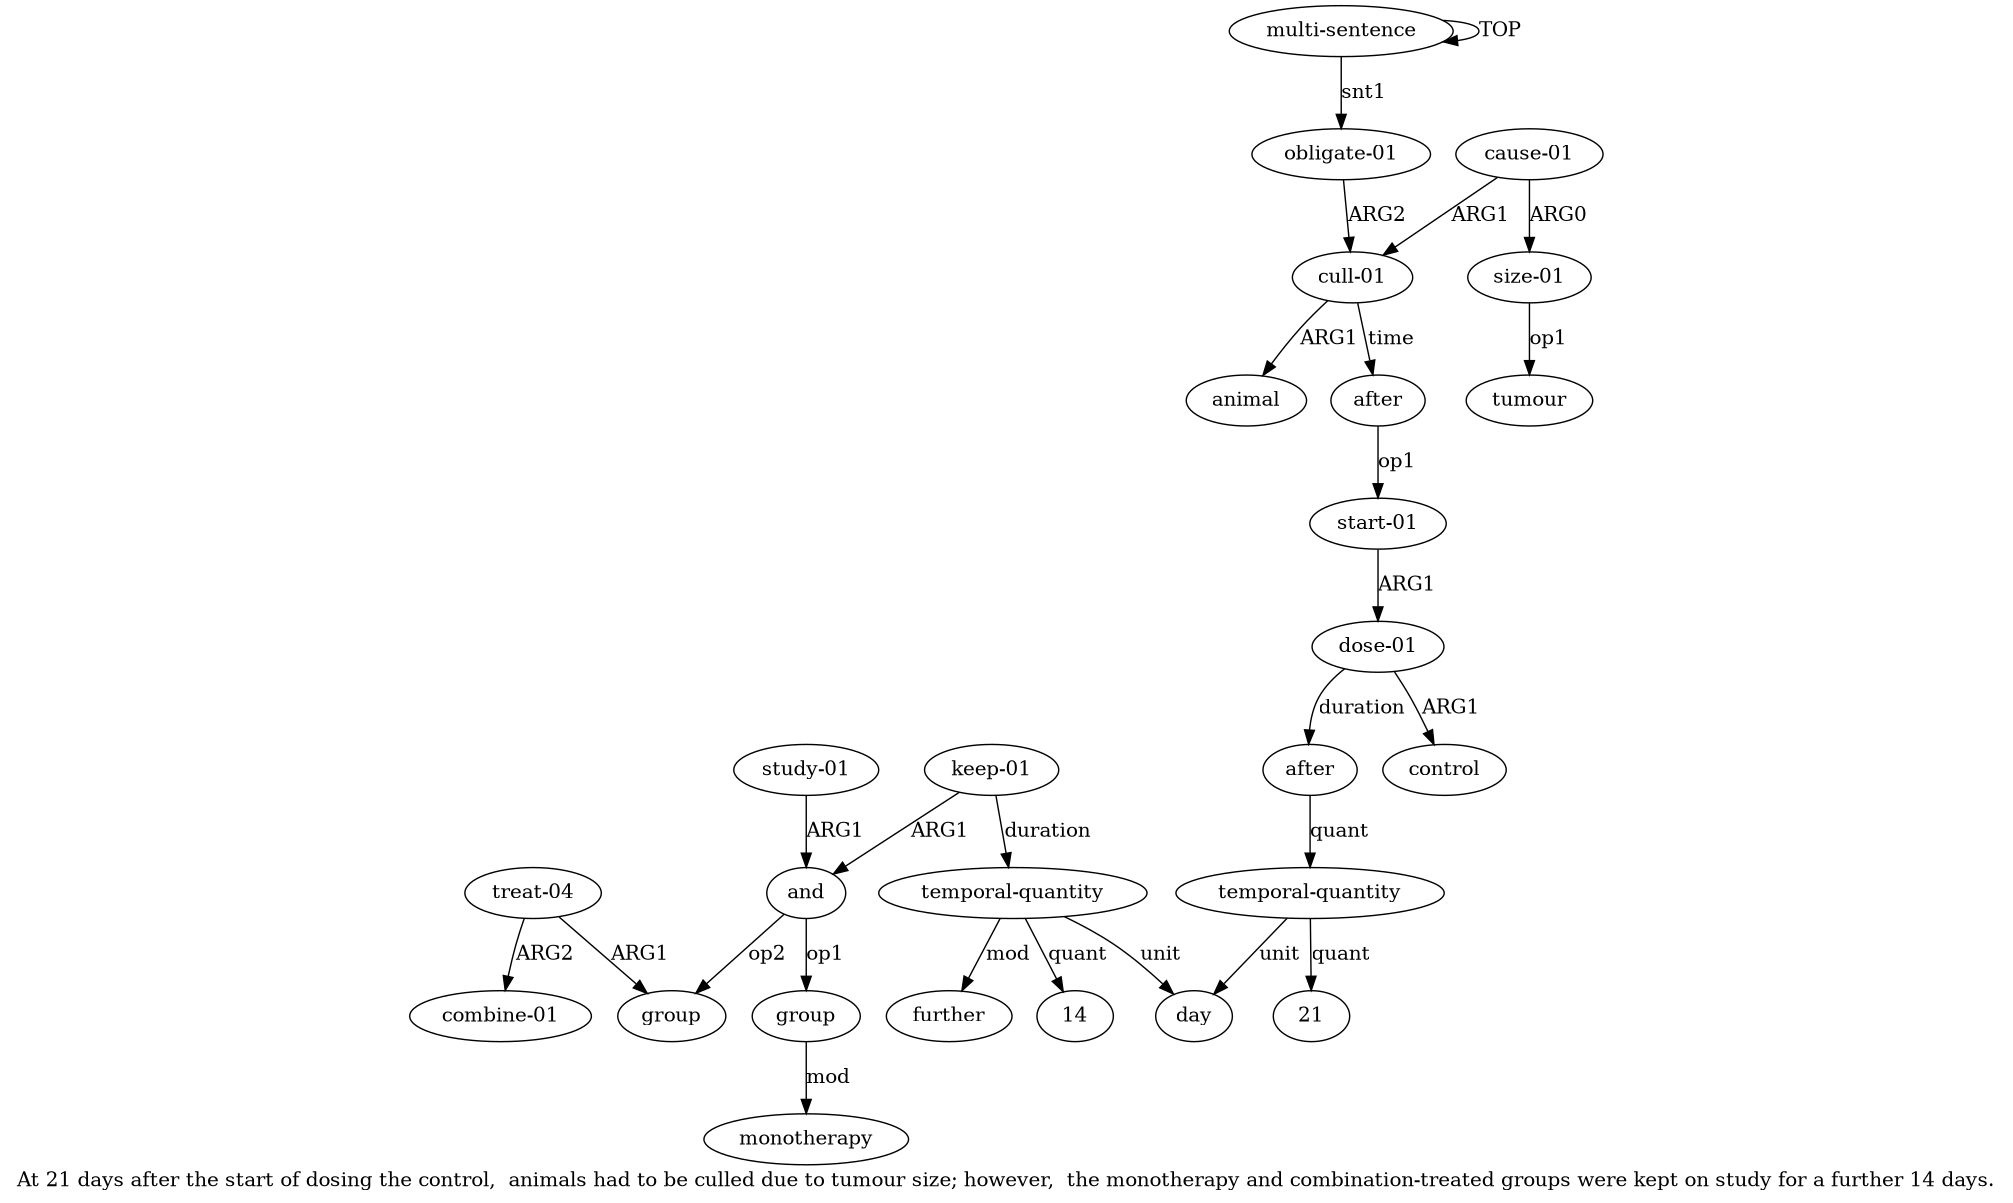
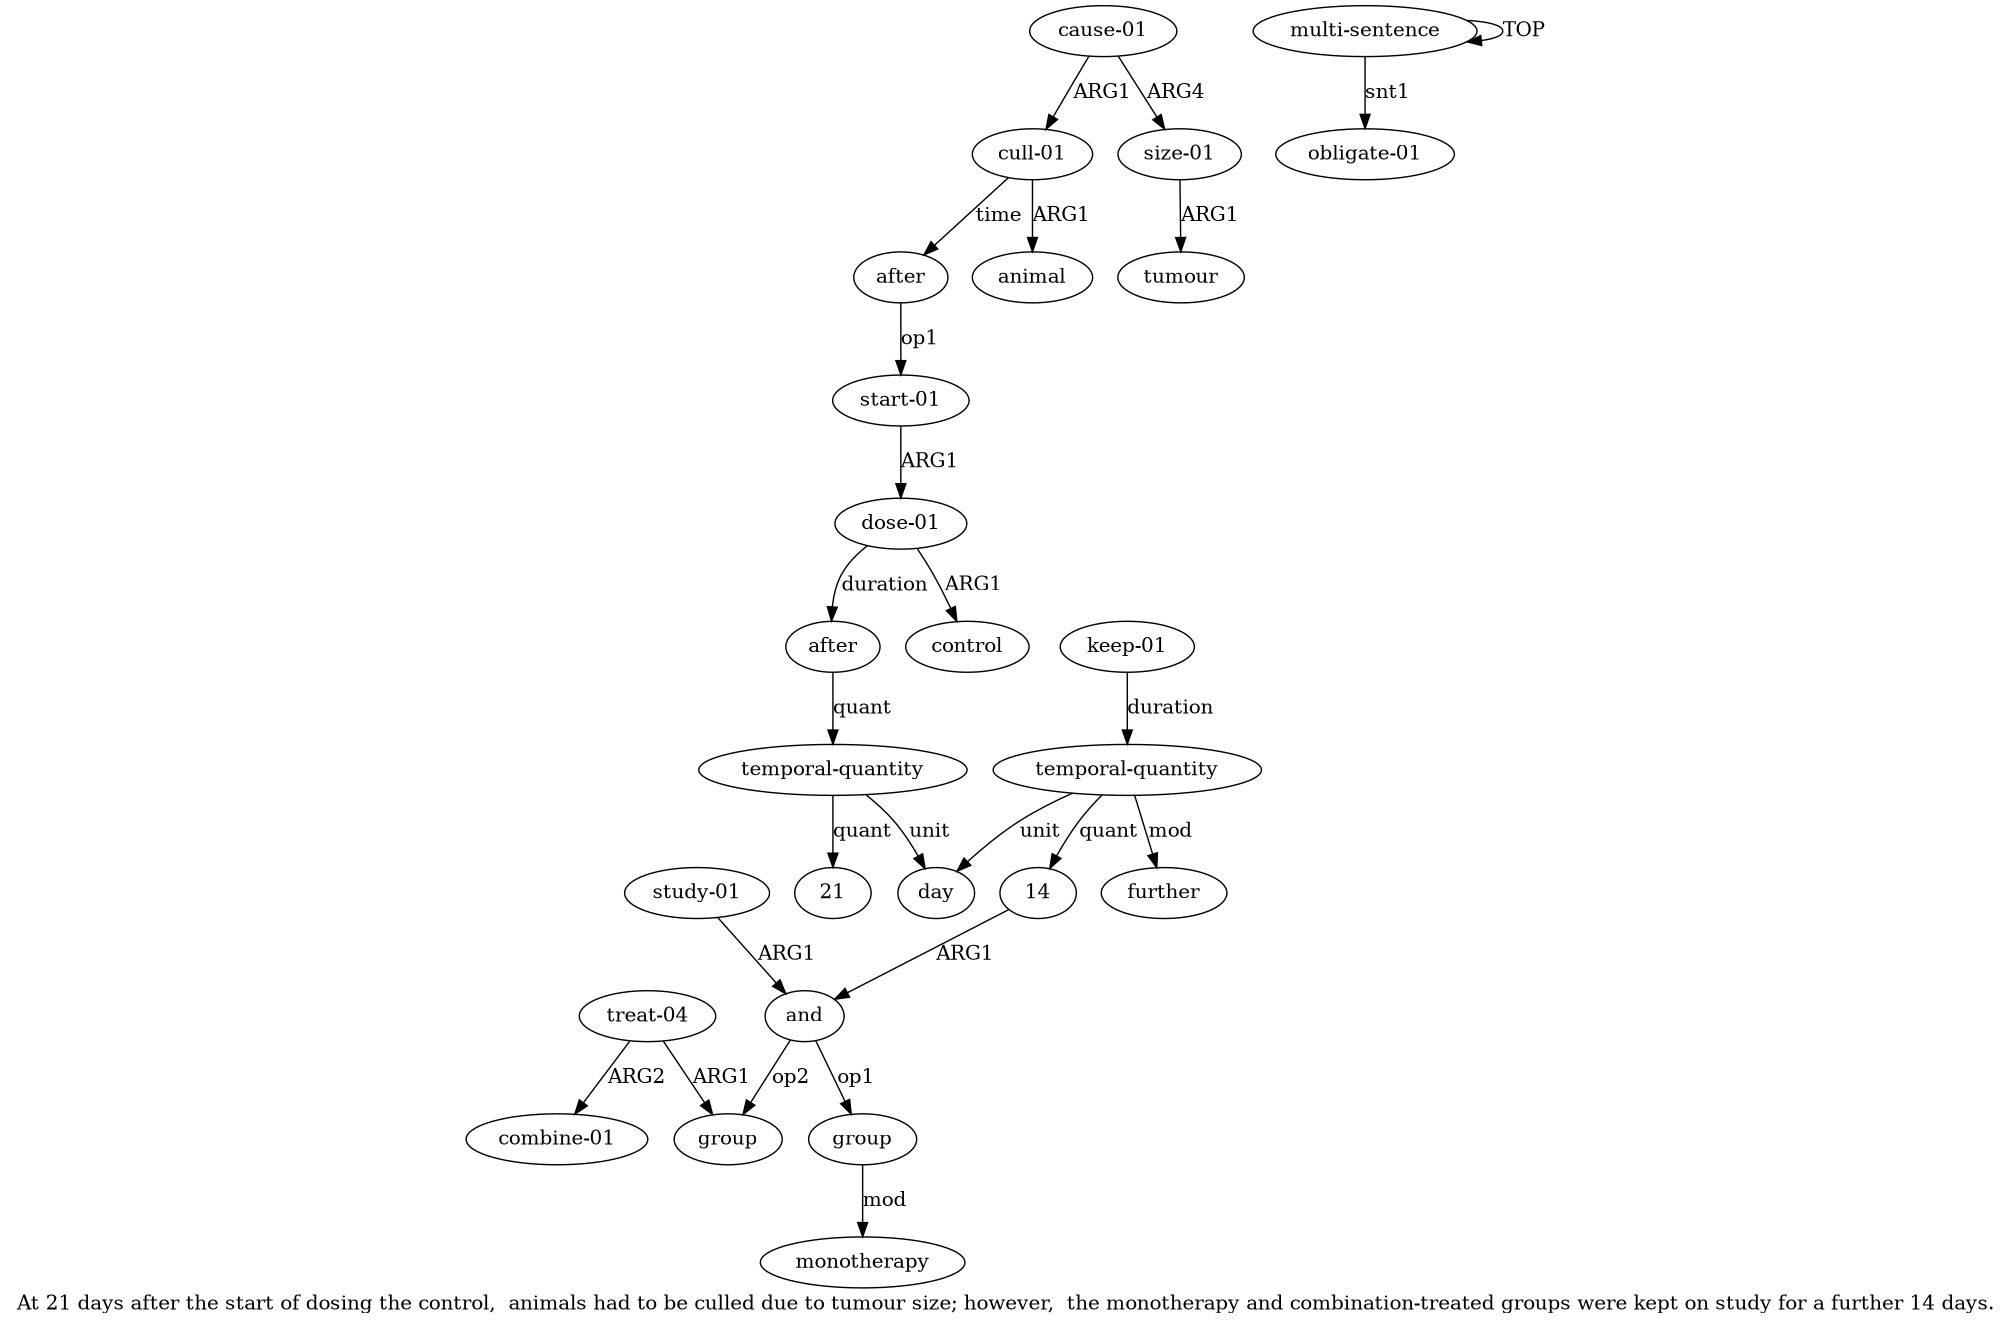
(1346, 209) -> none
(1559, 216) -> (1176, 93)
(1549, 339) -> (1210, 216)
(902, 829) -> (928, 951)
